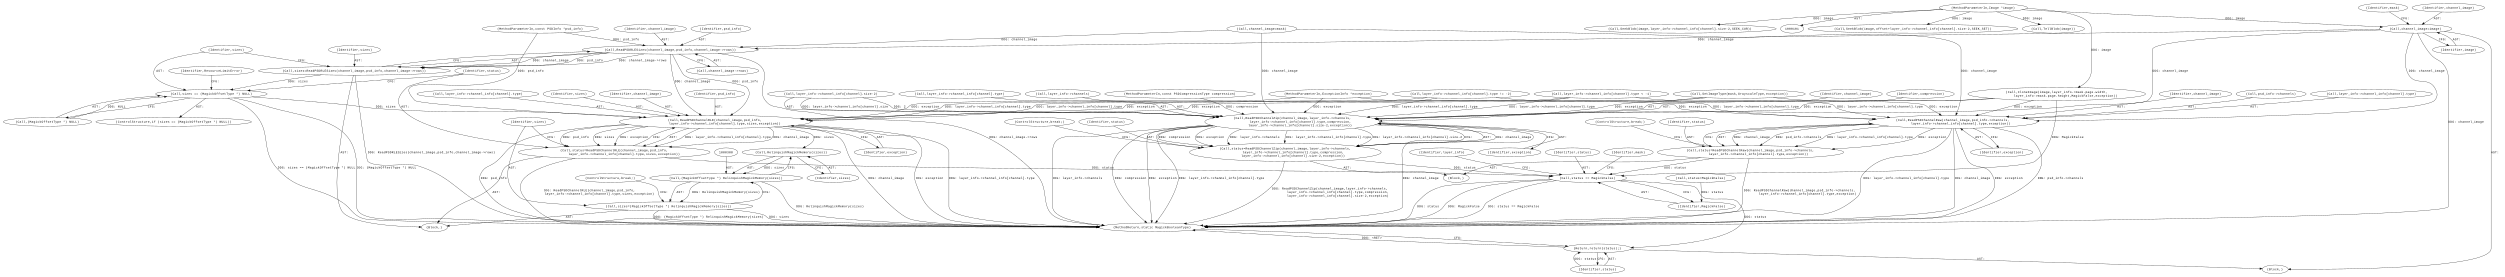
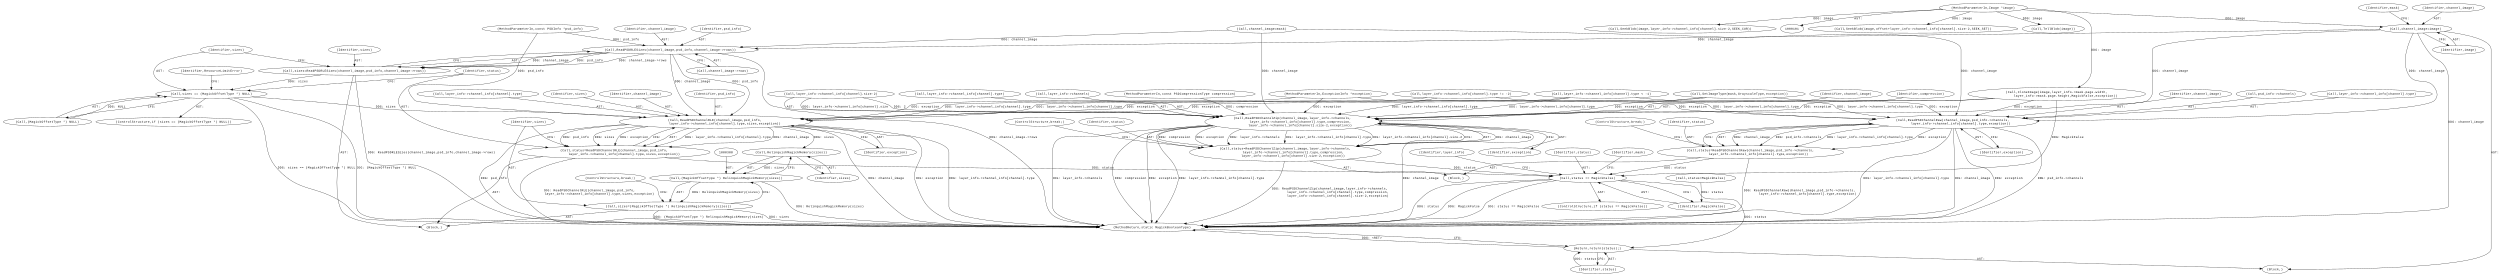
none -> (1603, 206)
